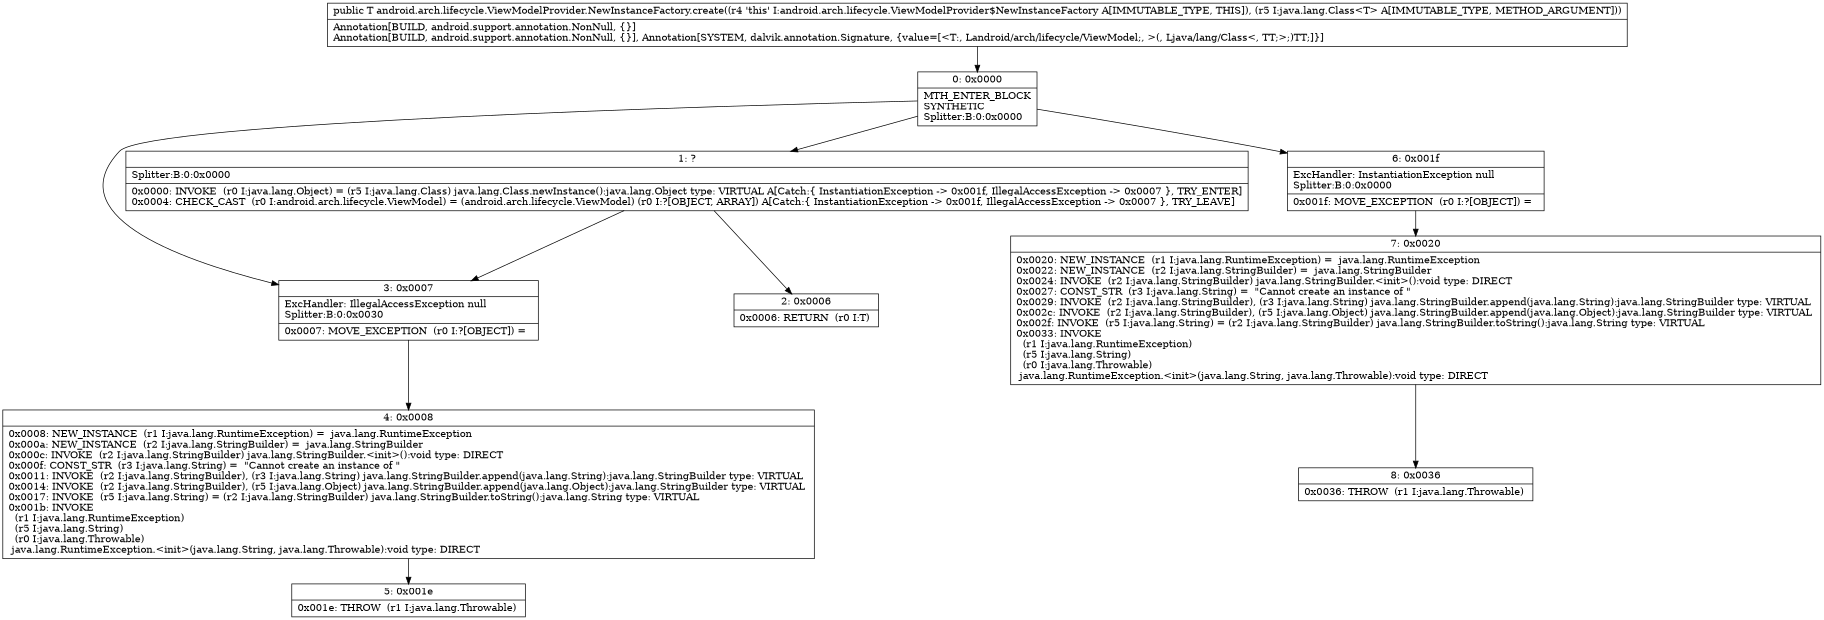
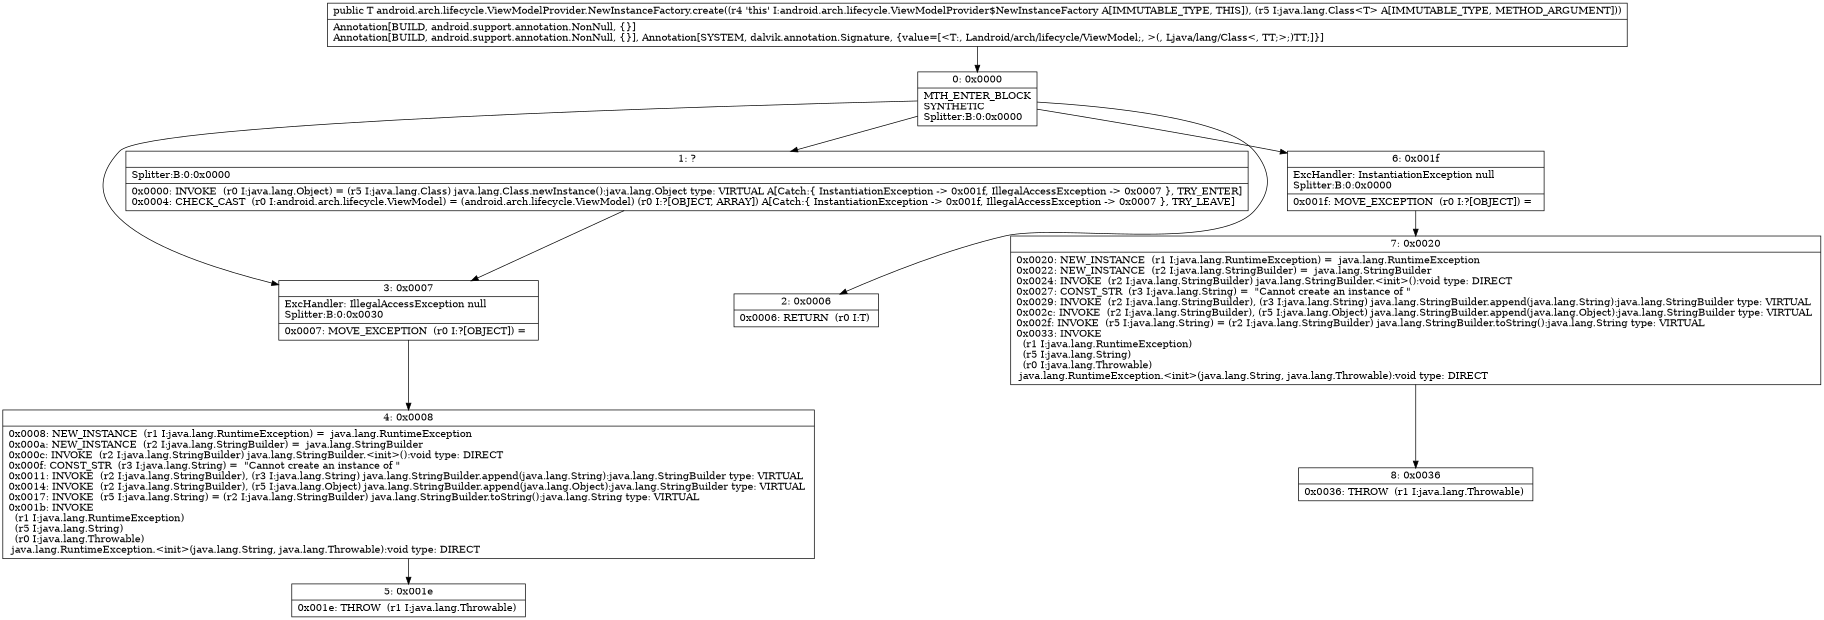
(750, 250) -> (1194, 232)
